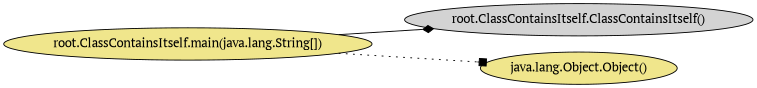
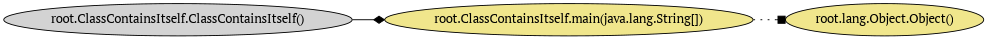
(381, 32) -> (363, 20)
(579, 68) -> (885, 20)
